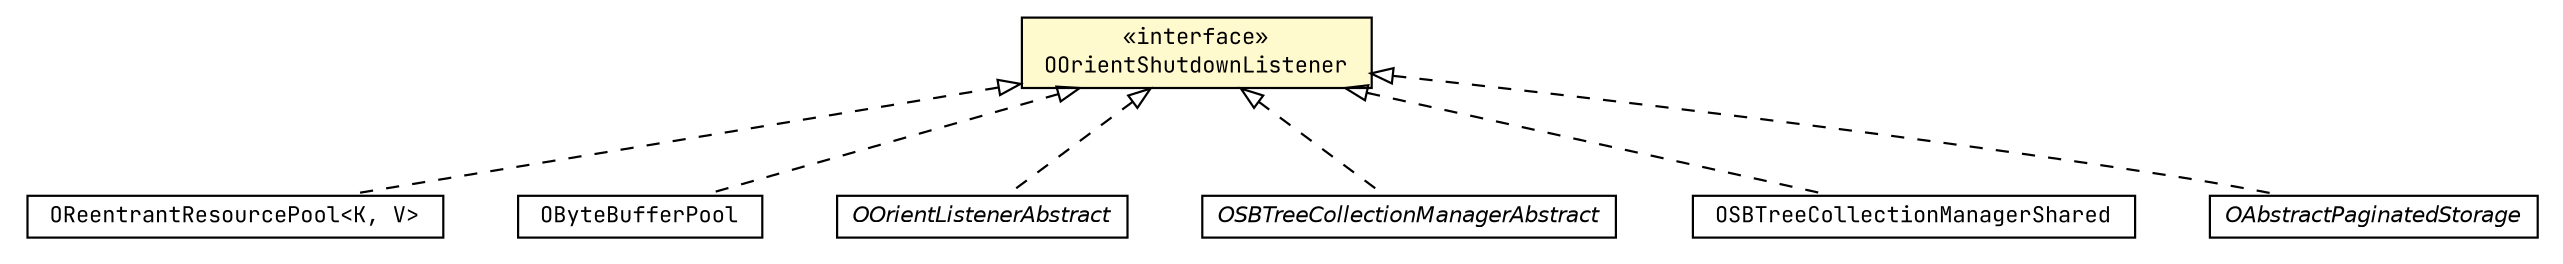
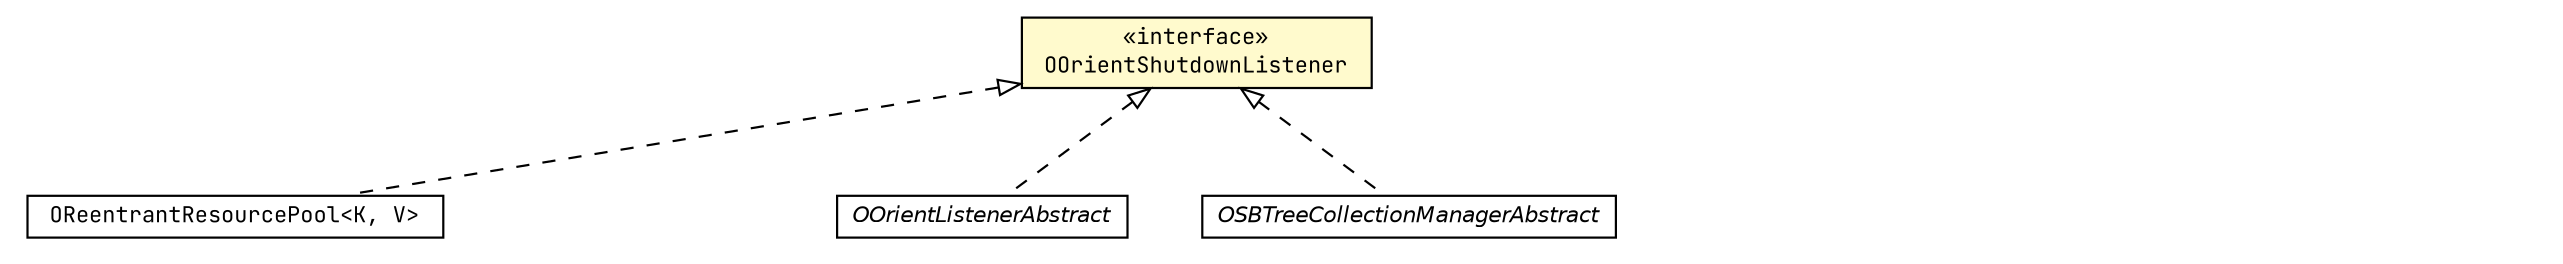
(639, 216) -> none
(1913, 216) -> none
(2373, 216) -> none
